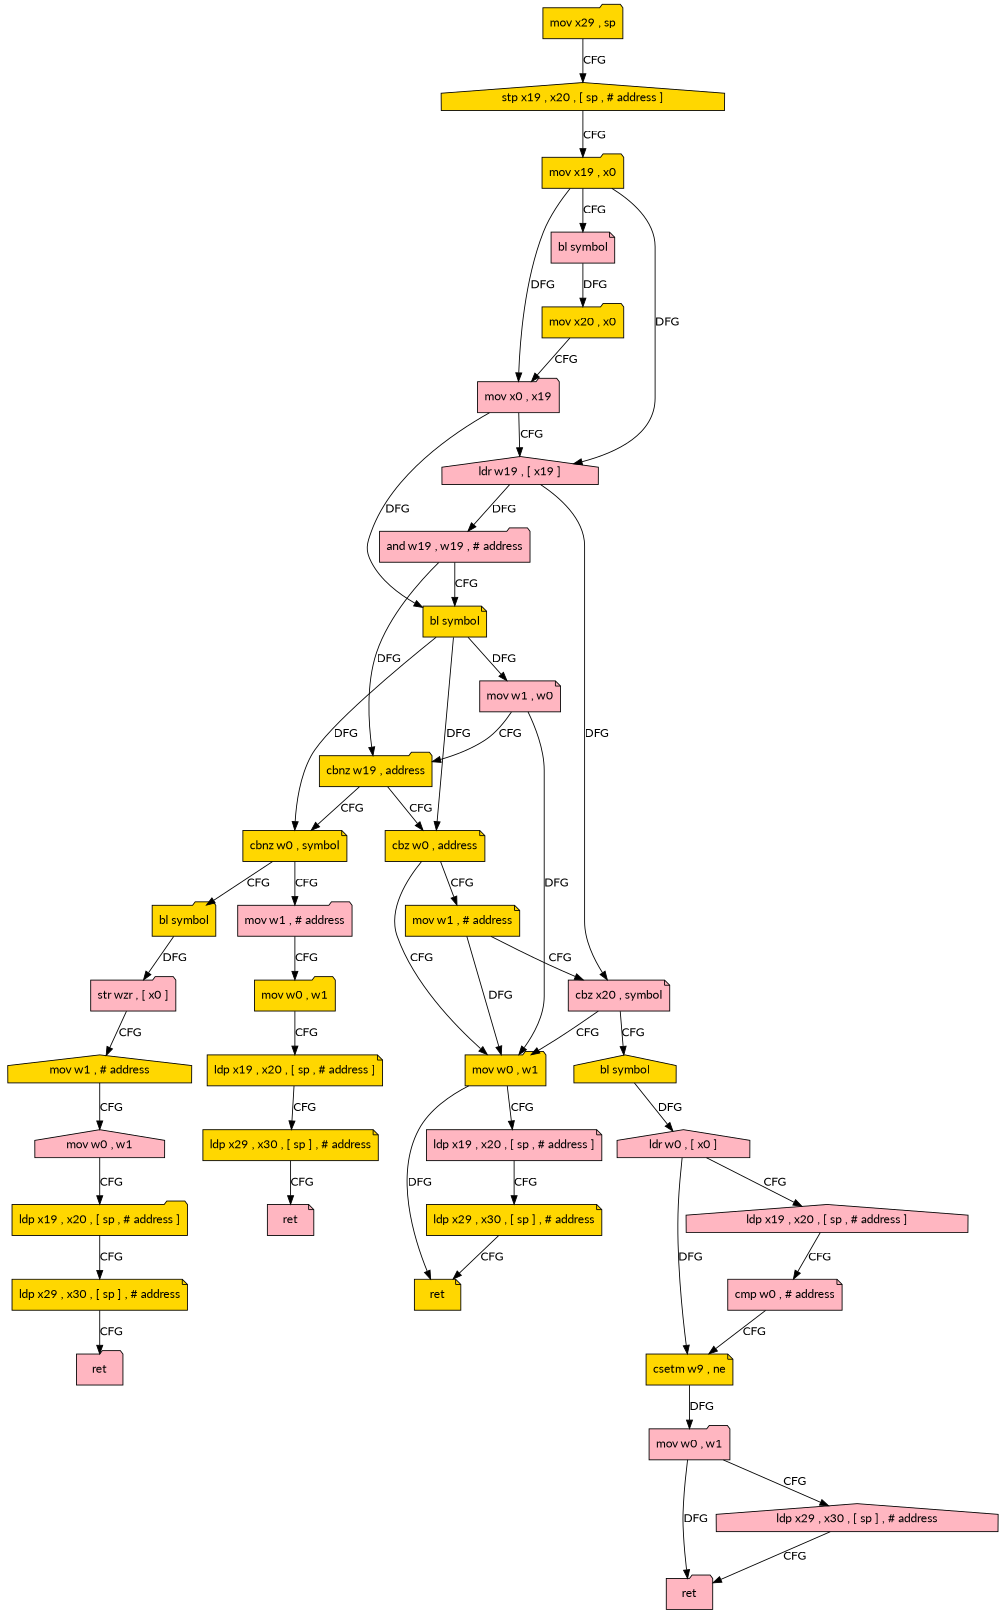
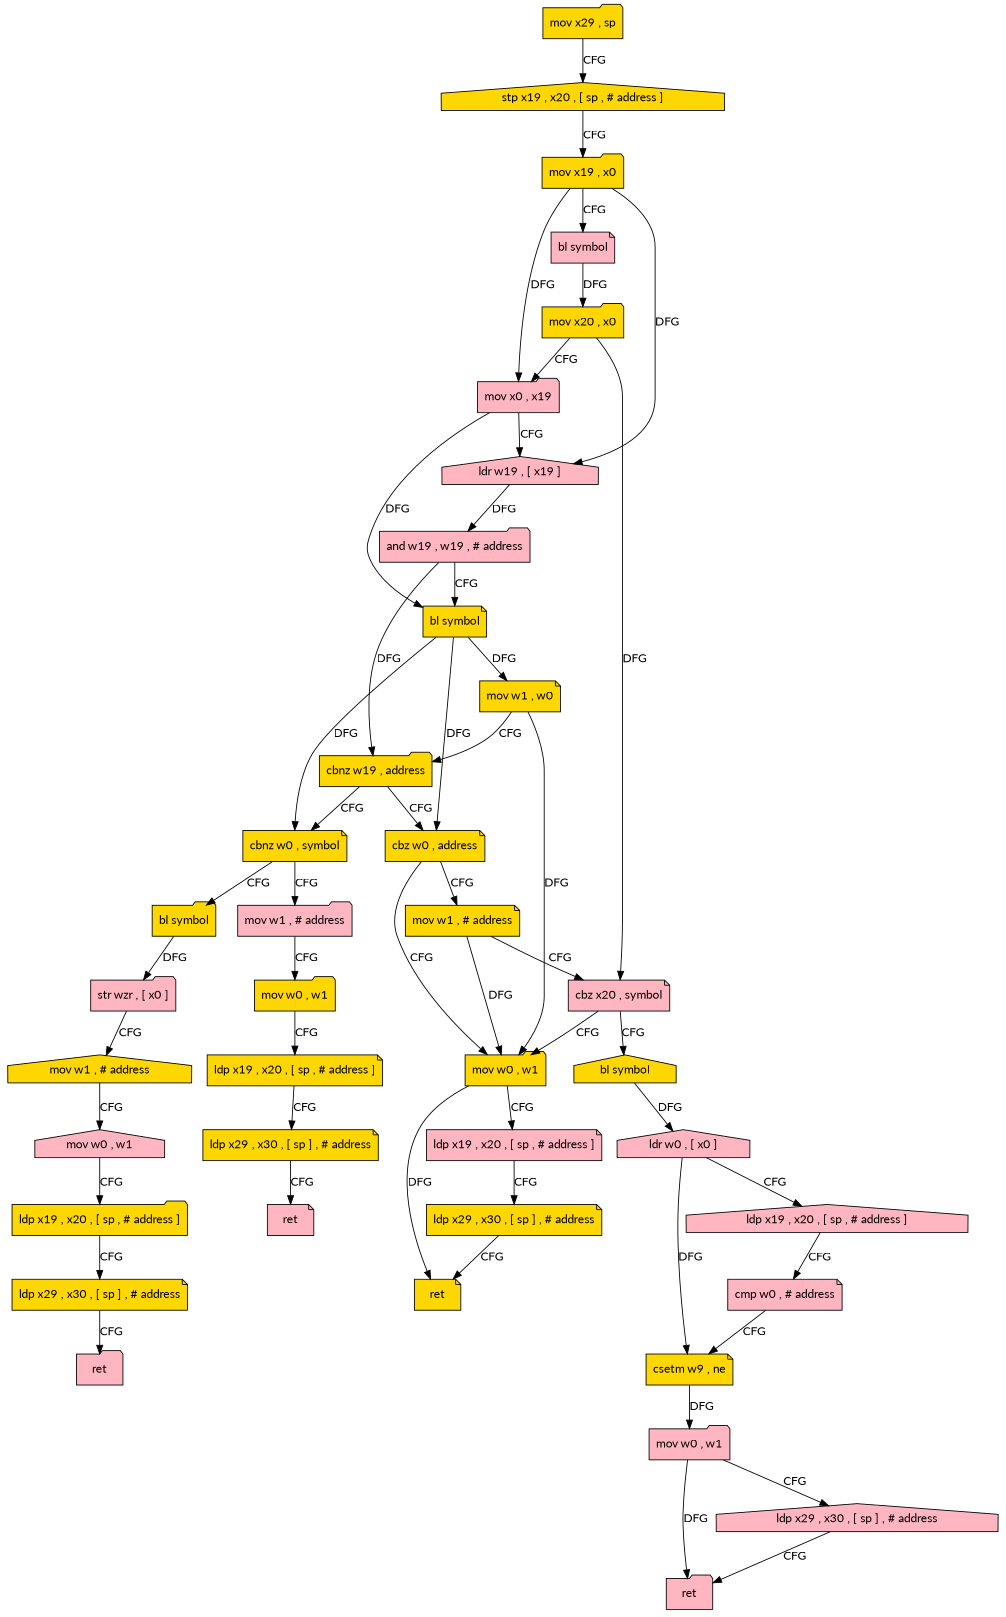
(520, 696) -> (520, 696)
(585, 722) -> (622, 651)
